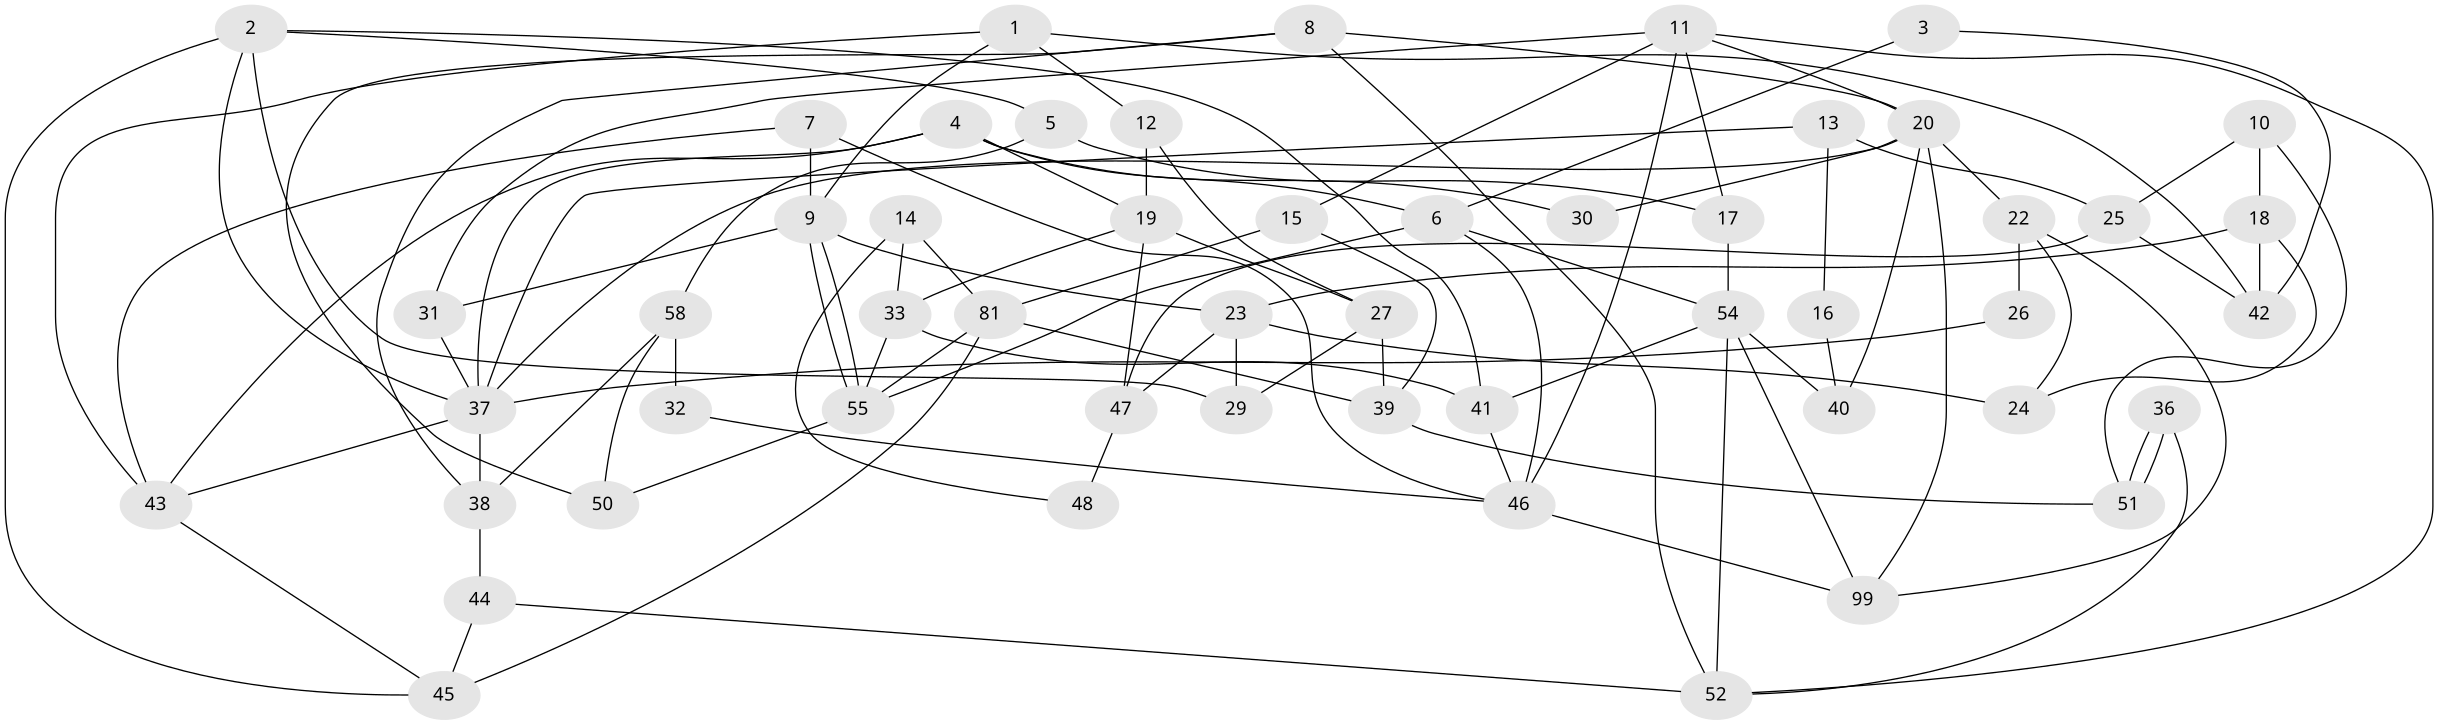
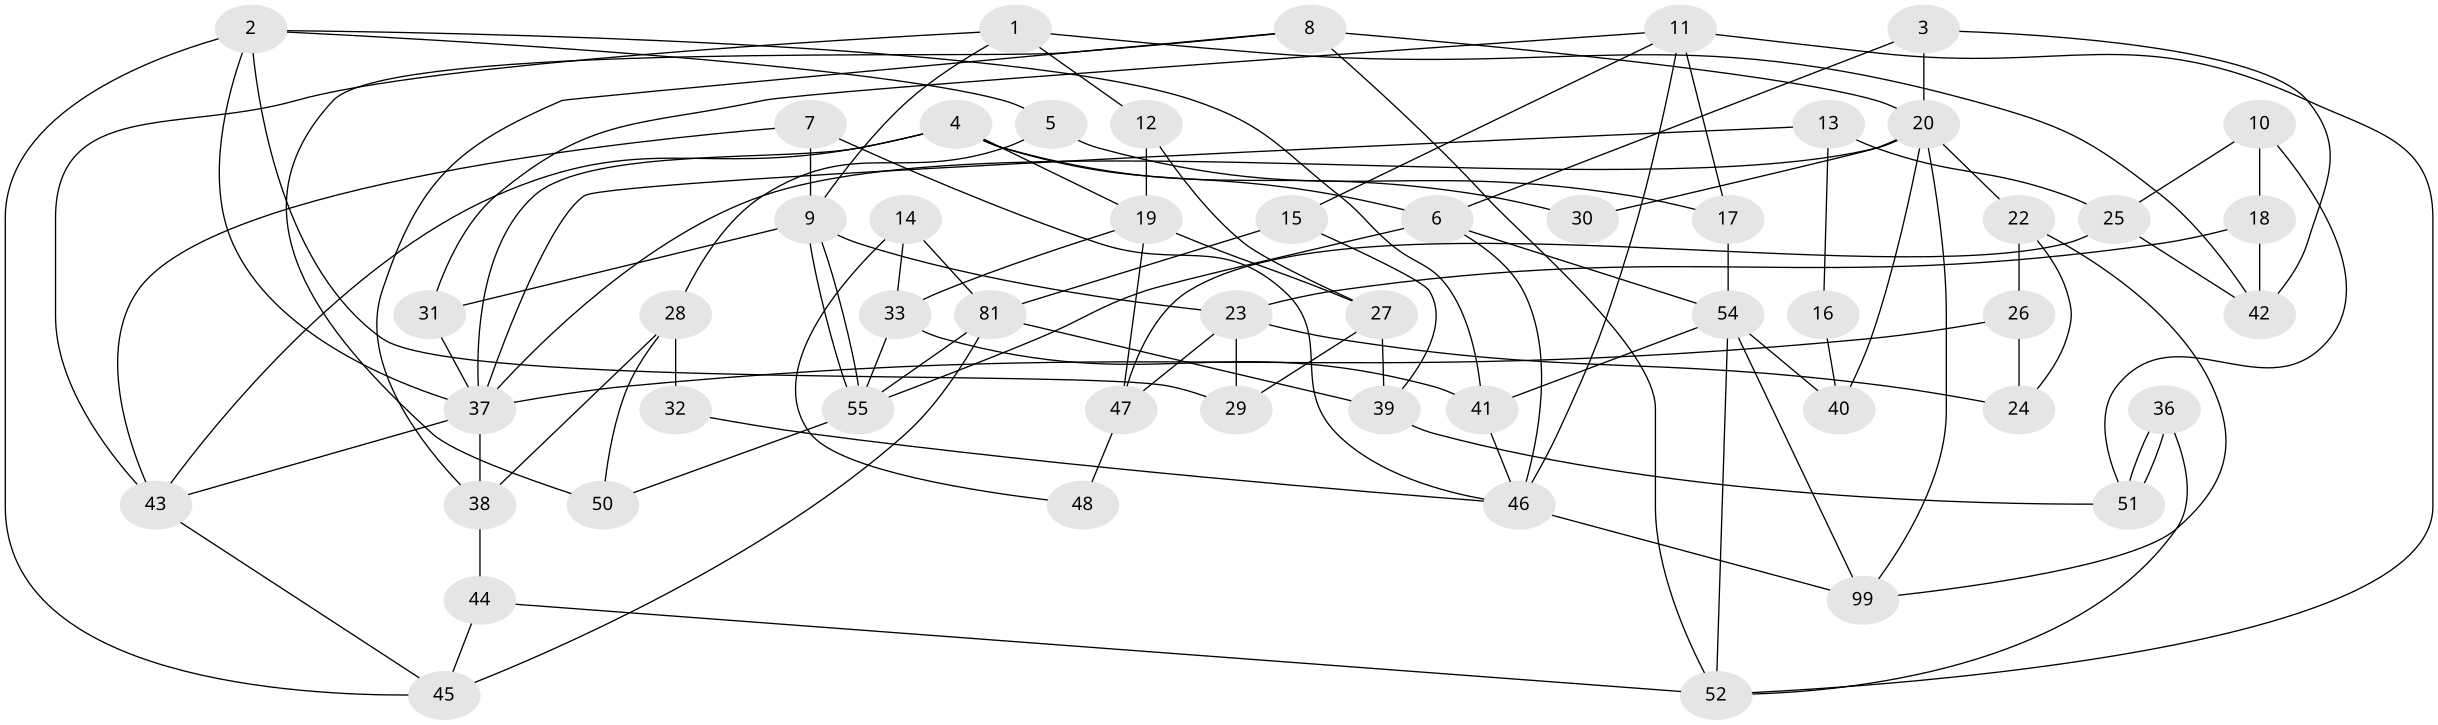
(1823, 80) -> (1924, 77)
(676, 315) -> (676, 315)
(2238, 380) -> (2019, 362)
